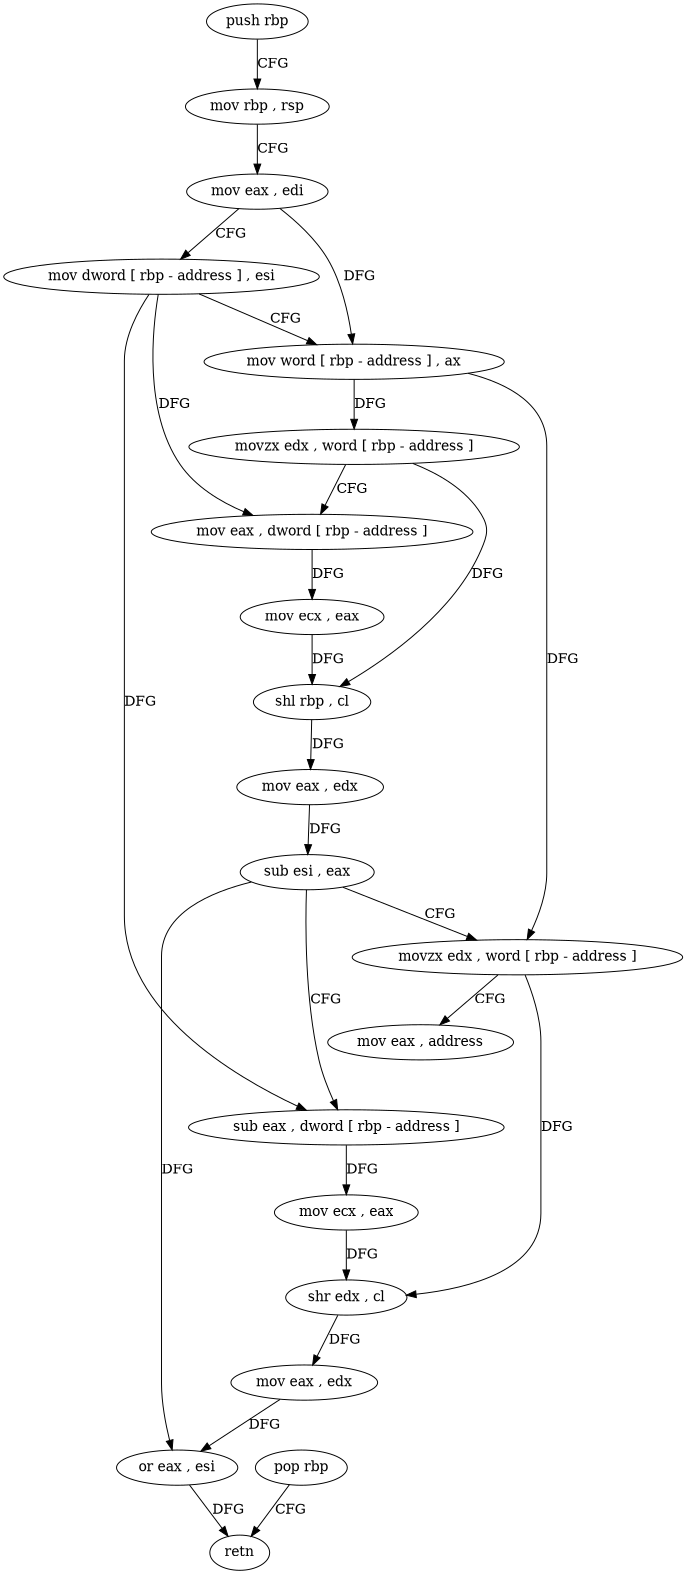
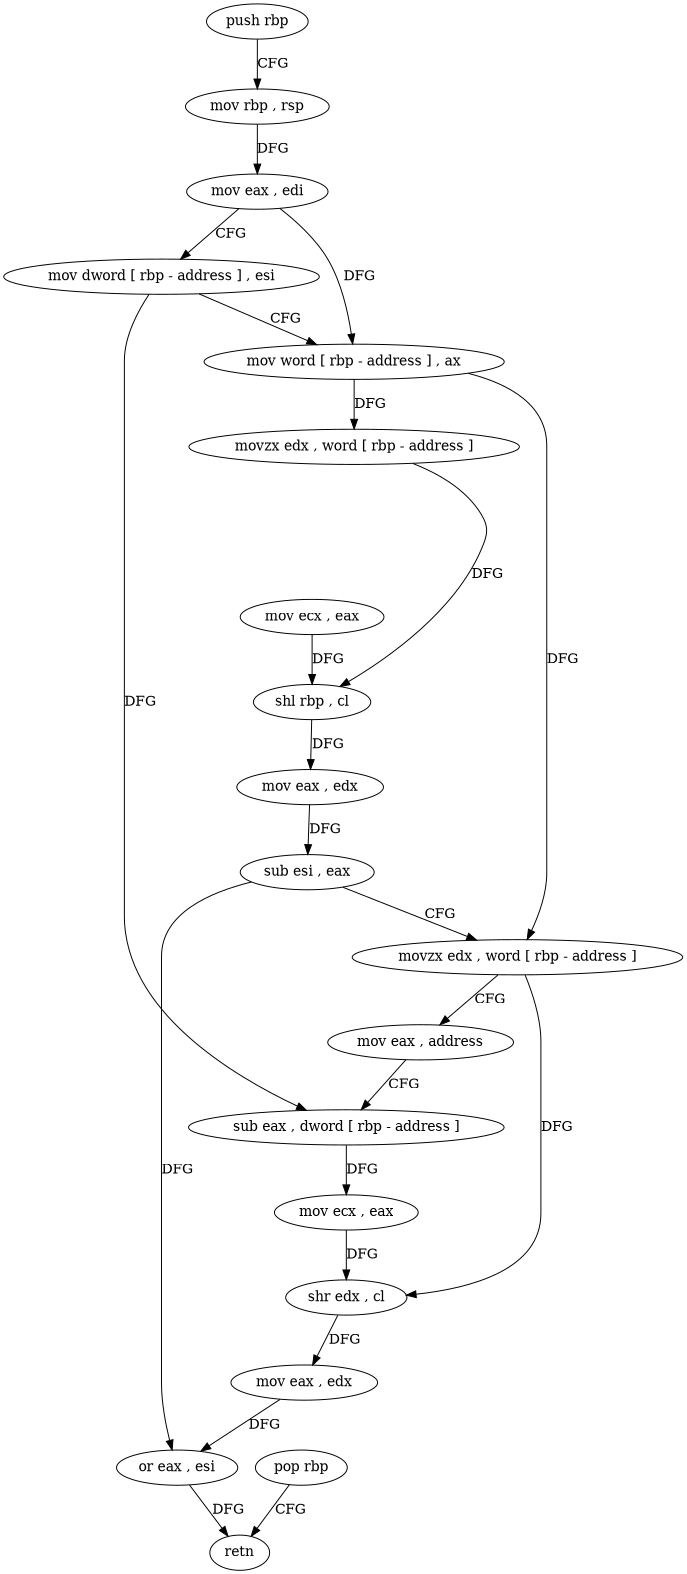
(273, 149) -> (273, 149)
(312, 532) -> none
(309, 997) -> (387, 1081)
